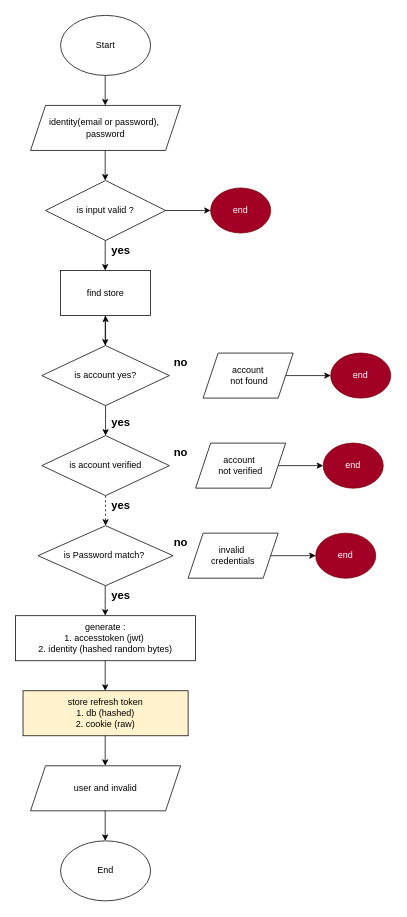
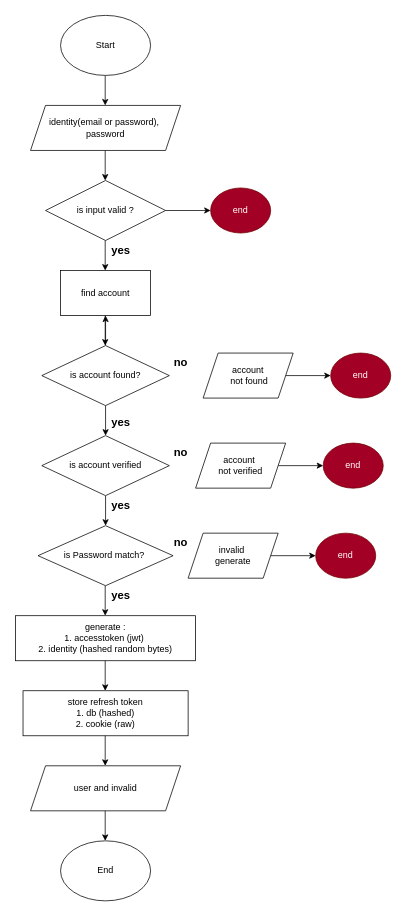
(105, 293) -> (105, 293)
(105, 375) -> (105, 375)
(105, 507) -> (105, 507)
(233, 555) -> (233, 555)
(105, 713) -> (105, 713)
